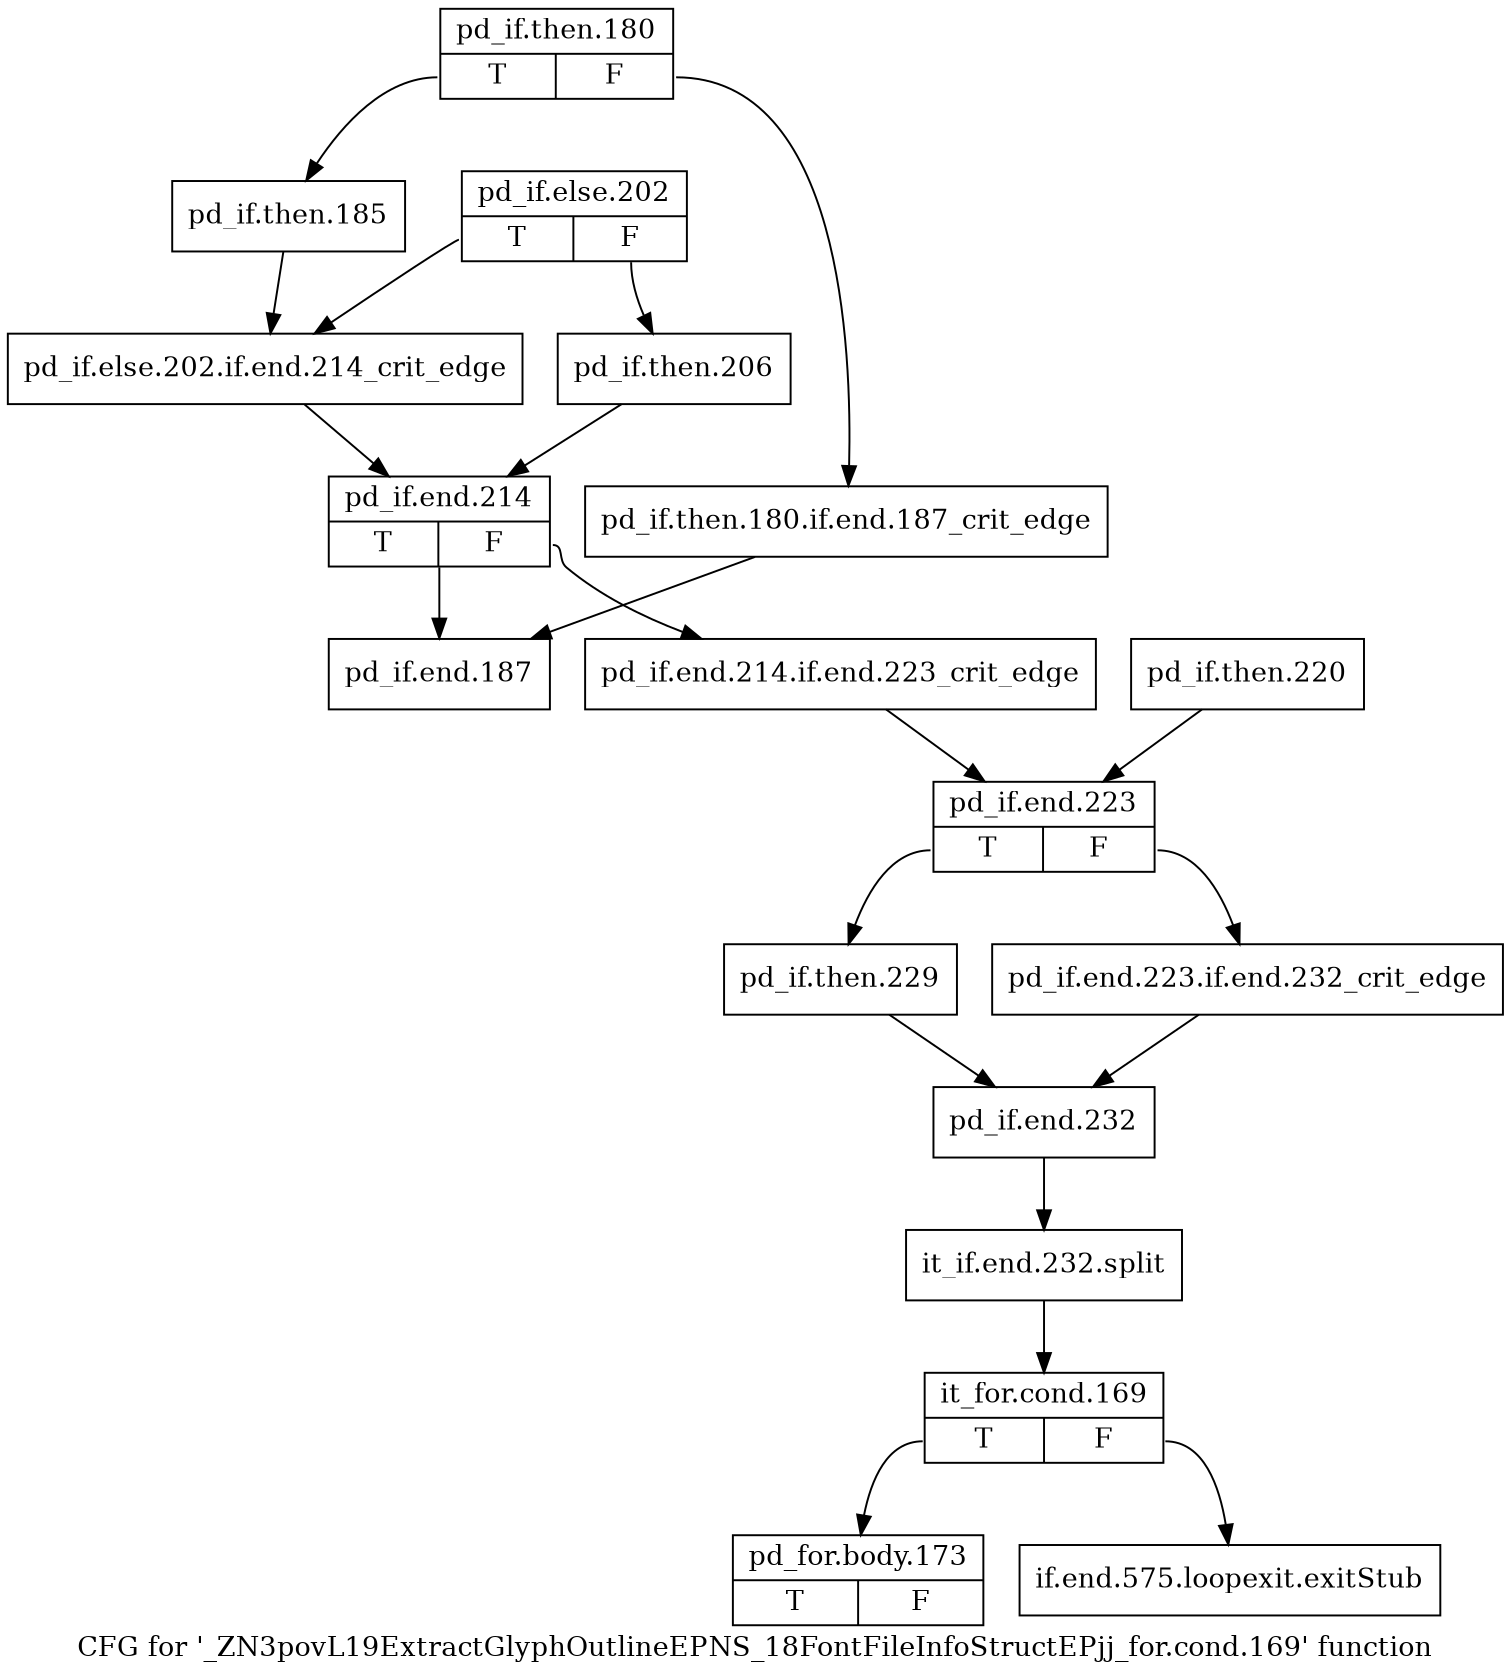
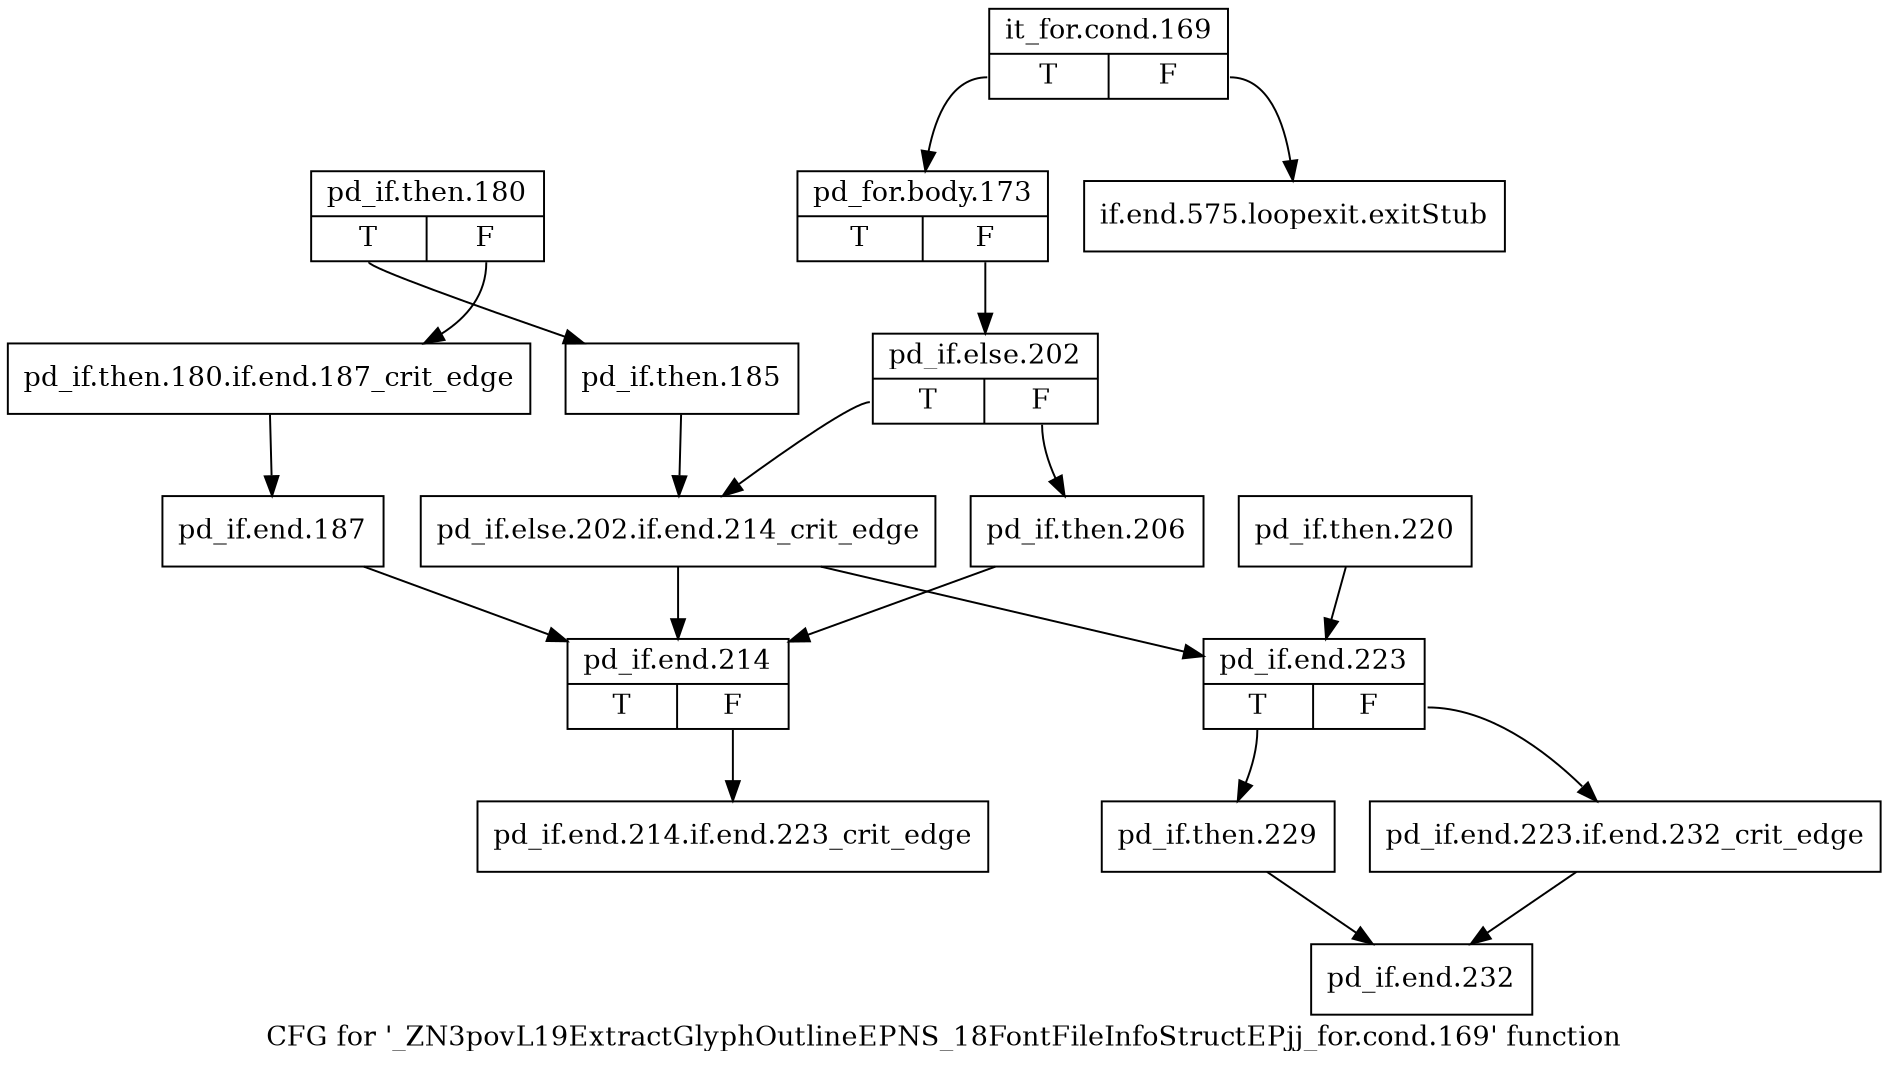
none -> (985, 288)
(439, 593) -> (456, 600)
(927, 740) -> (1003, 609)
(1044, 1265) -> none
